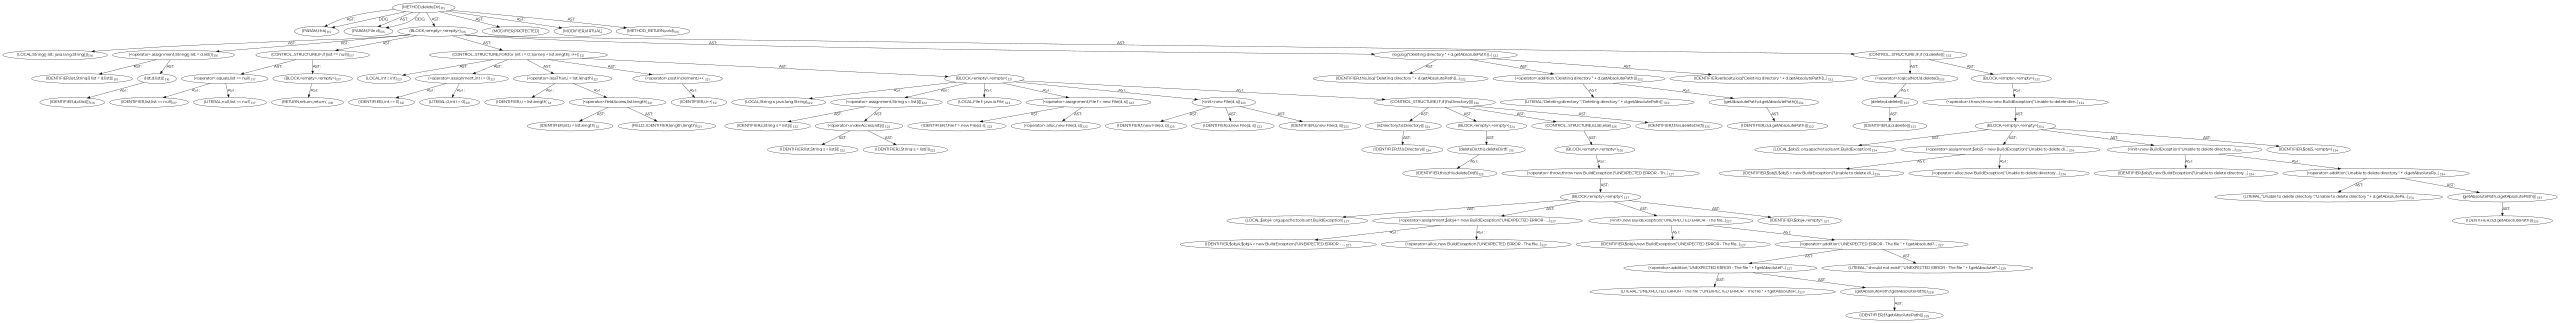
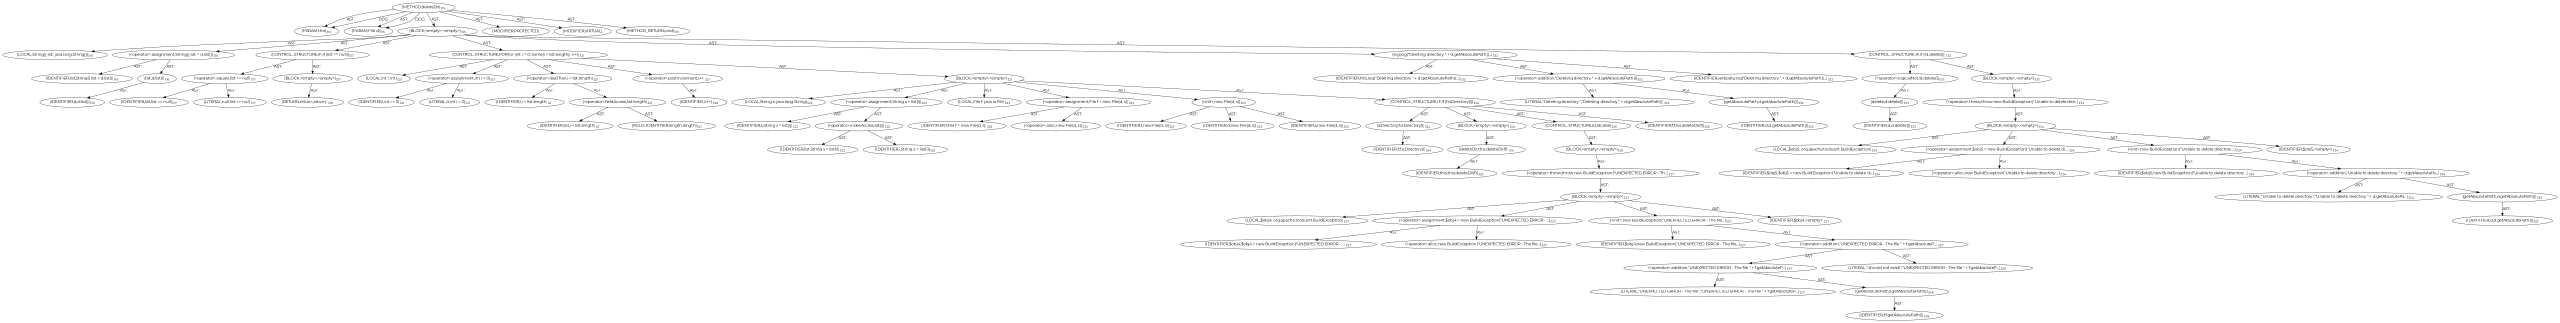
(715, 102) -> (715, 102)
